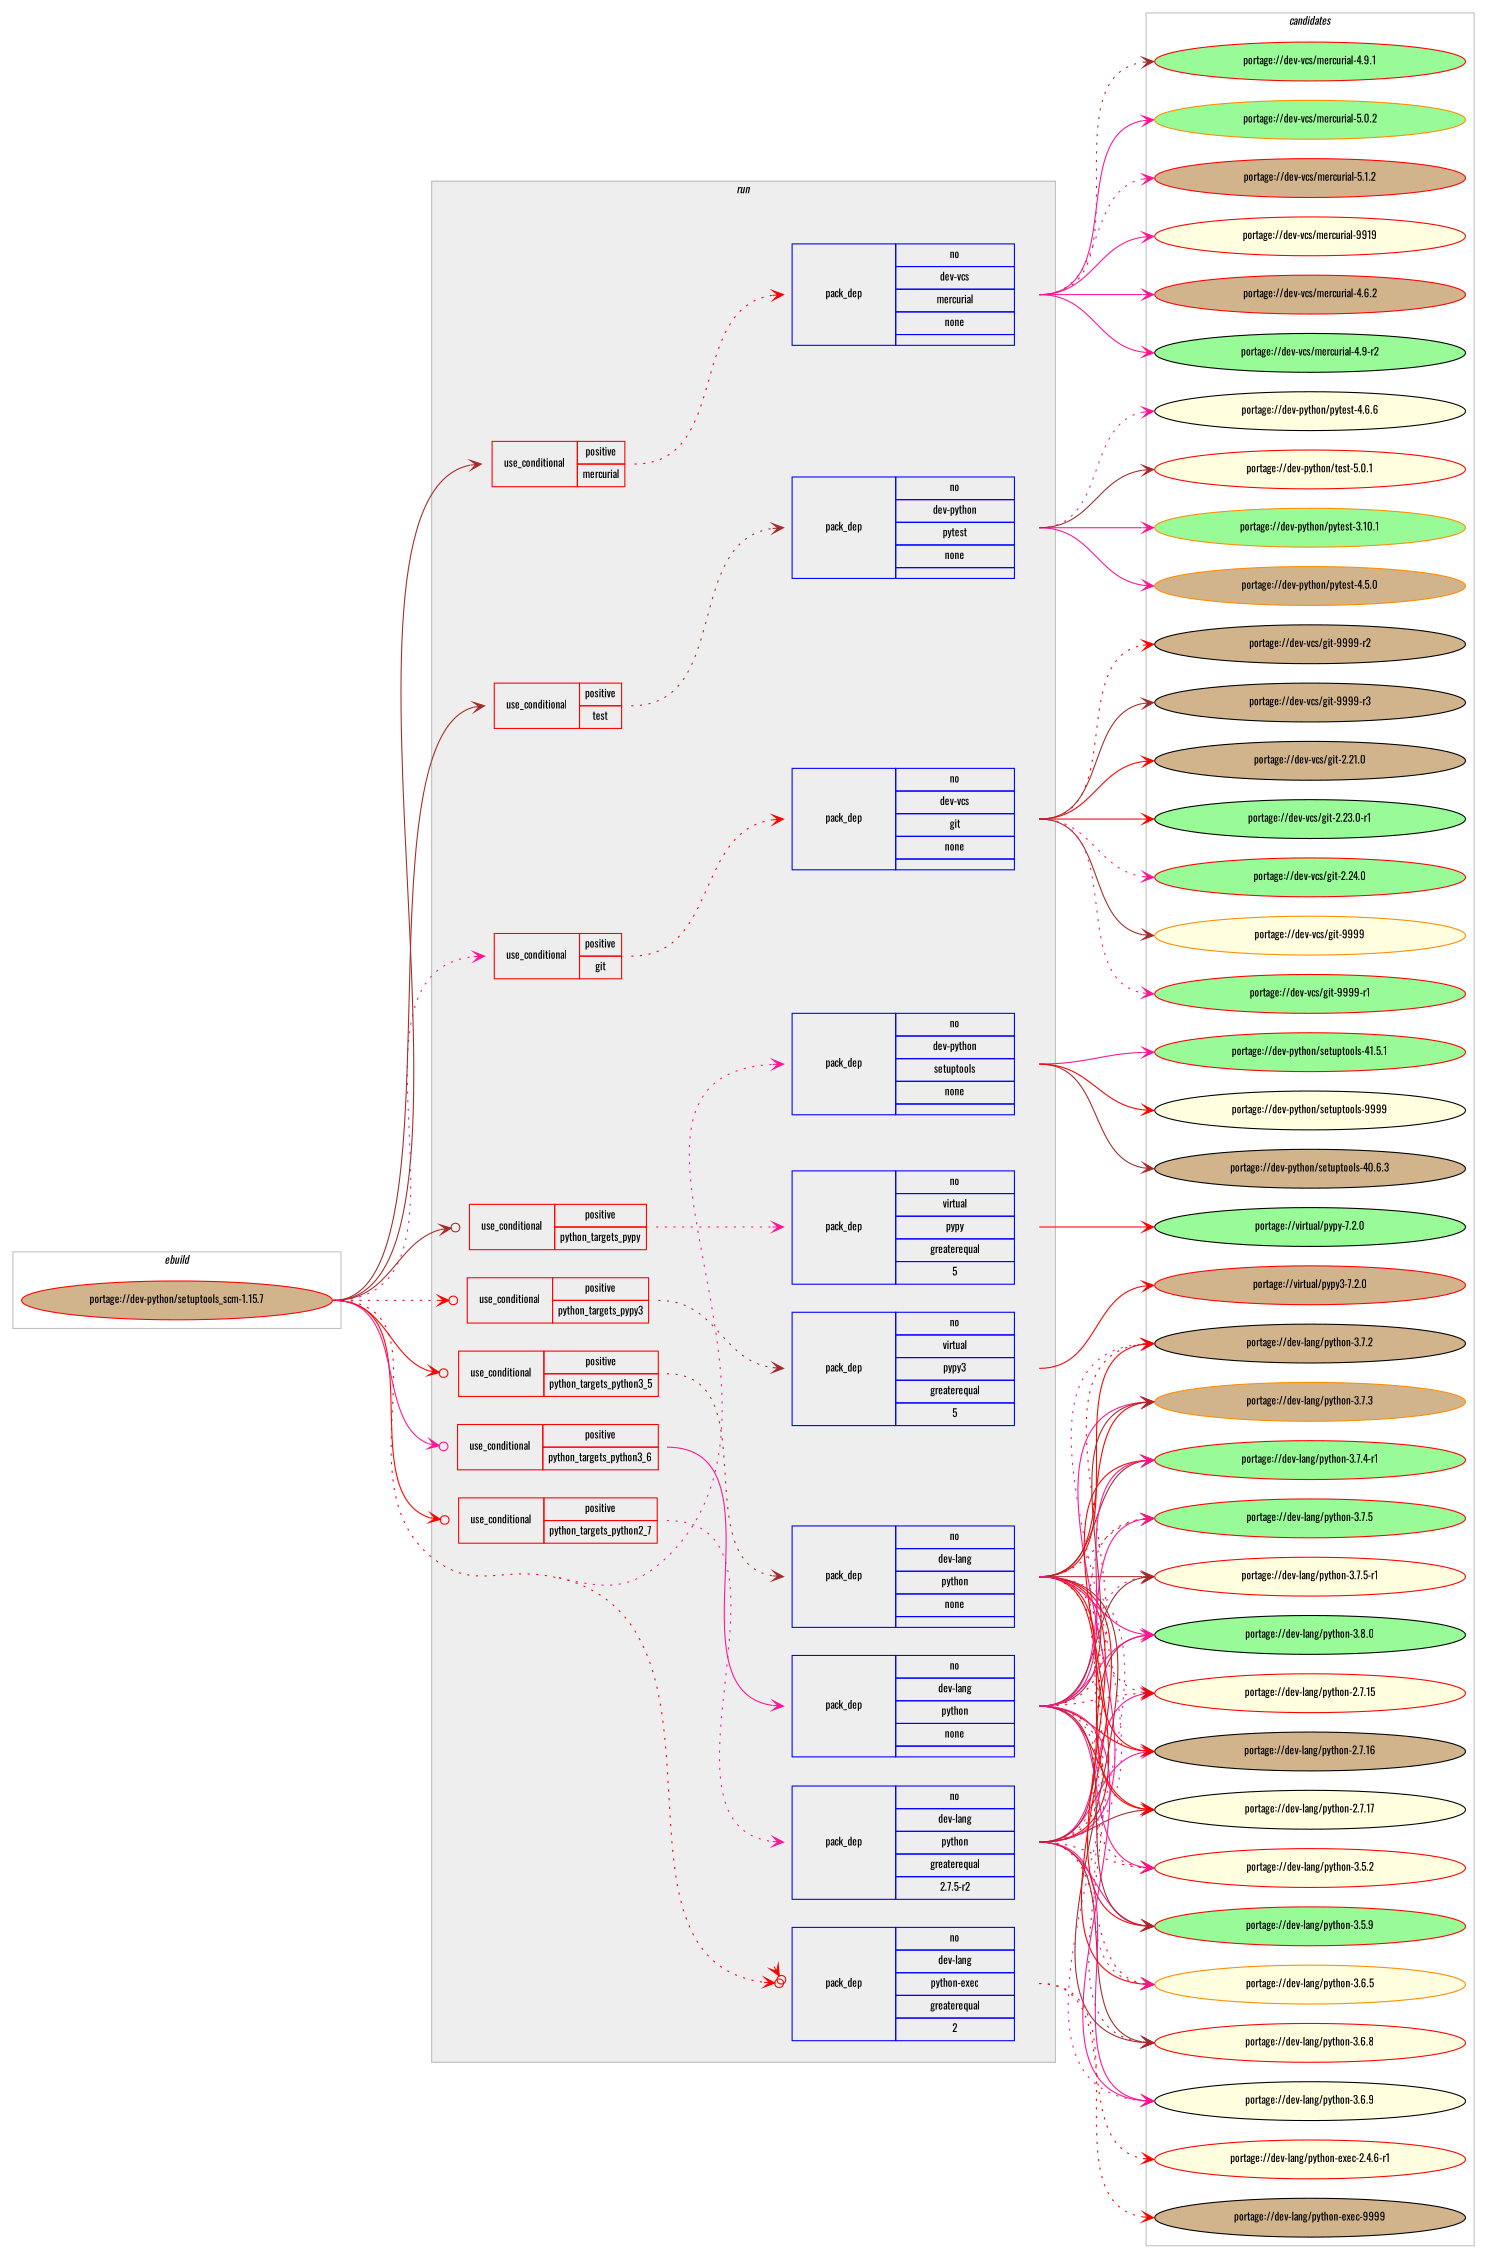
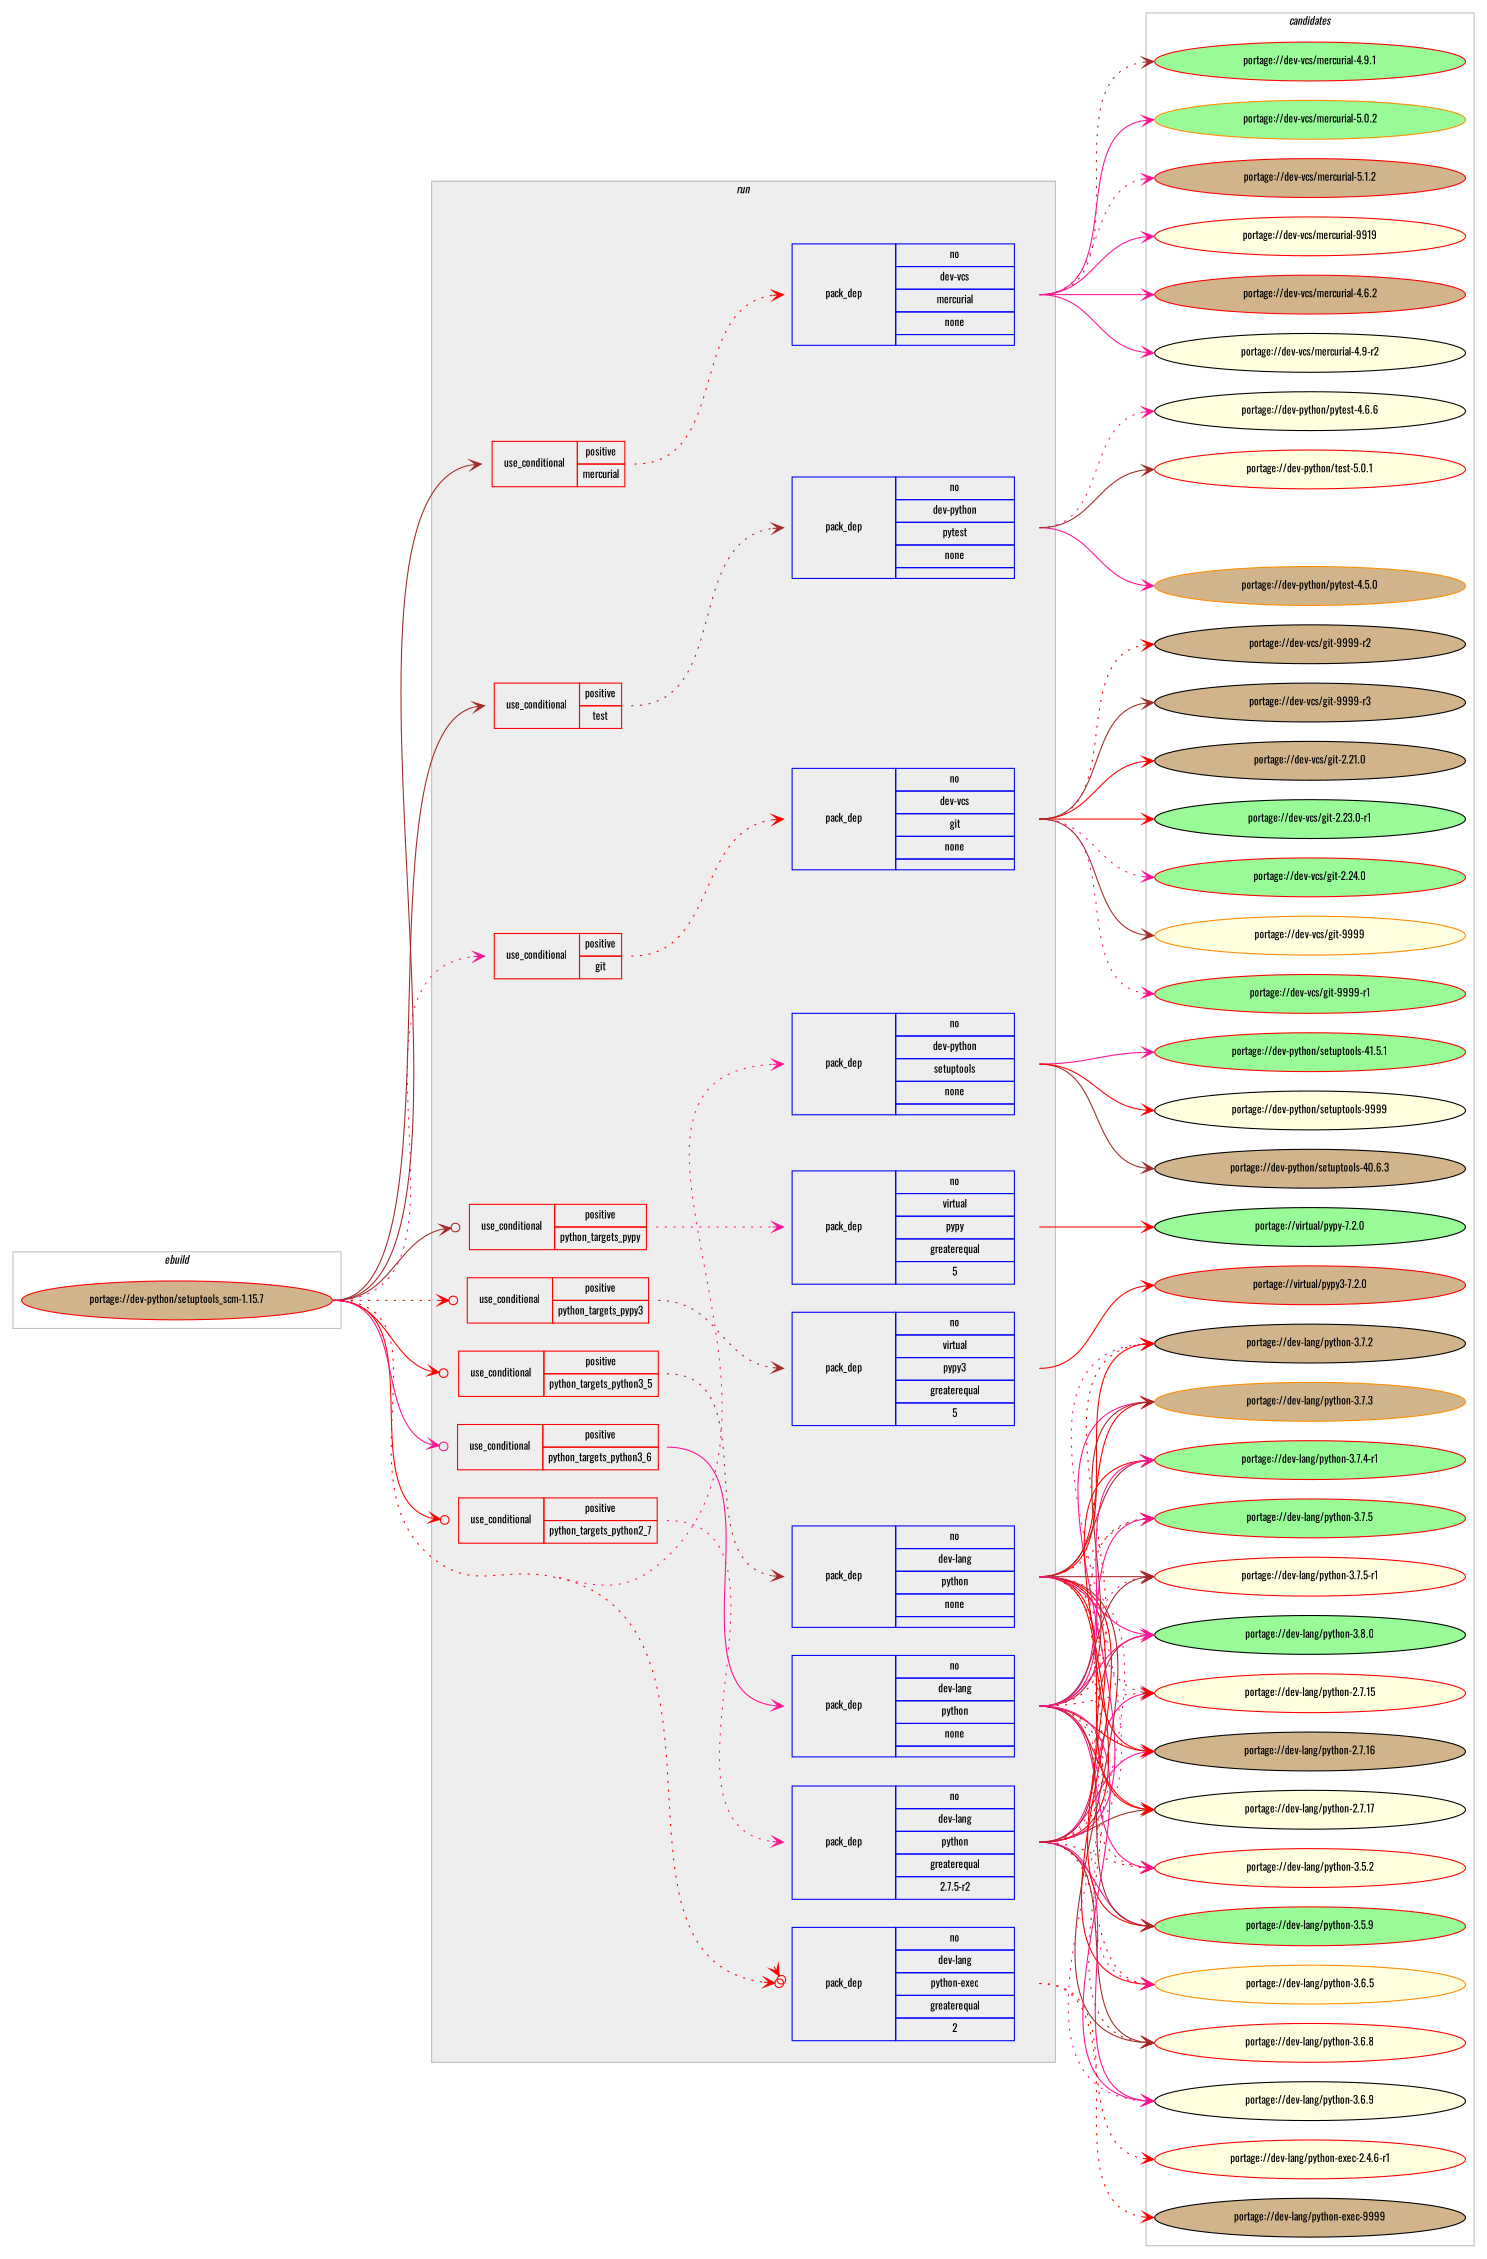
(1310, 353) -> (1310, 353)
(1310, 528) -> none
